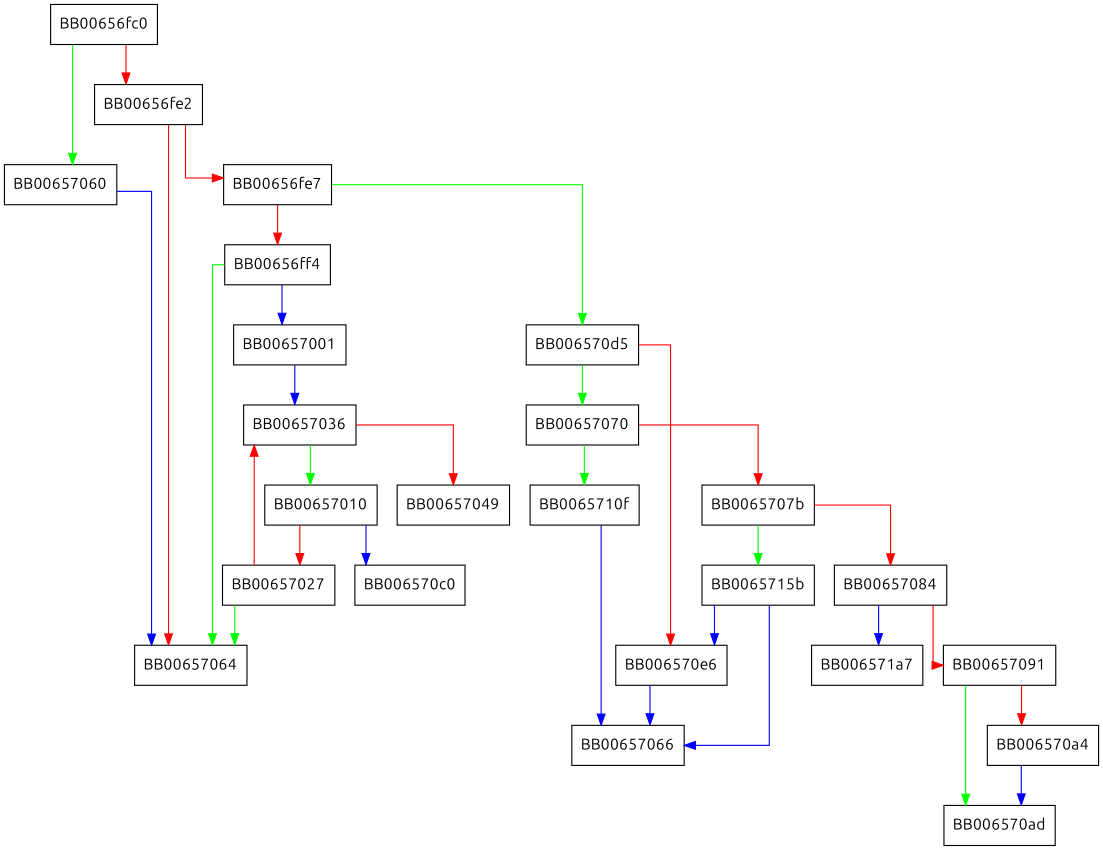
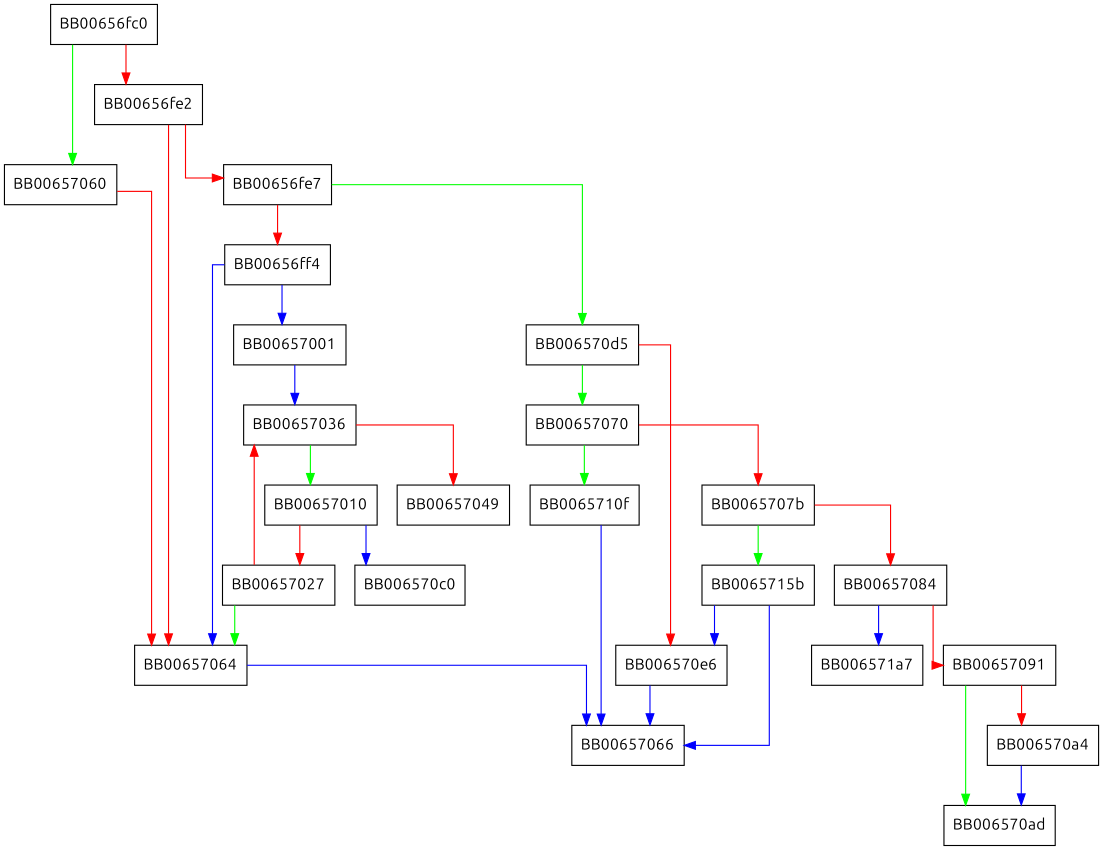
(152, 396) -> (152, 396)
(212, 443) -> (212, 443)
none -> (441, 665)
